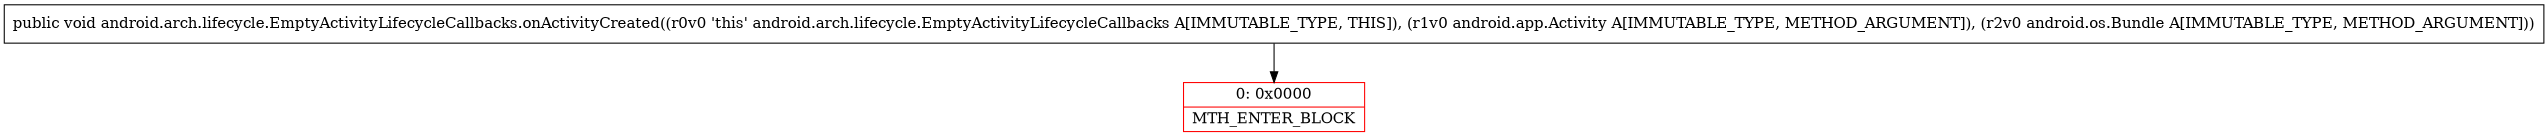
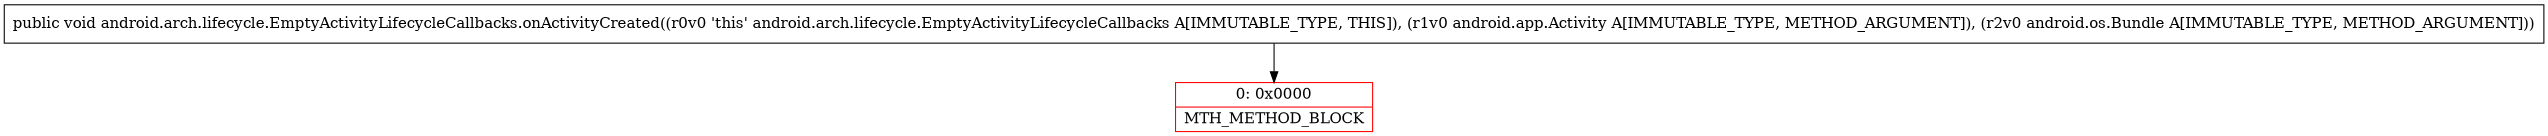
(1274, 119) -> (1274, 119)
